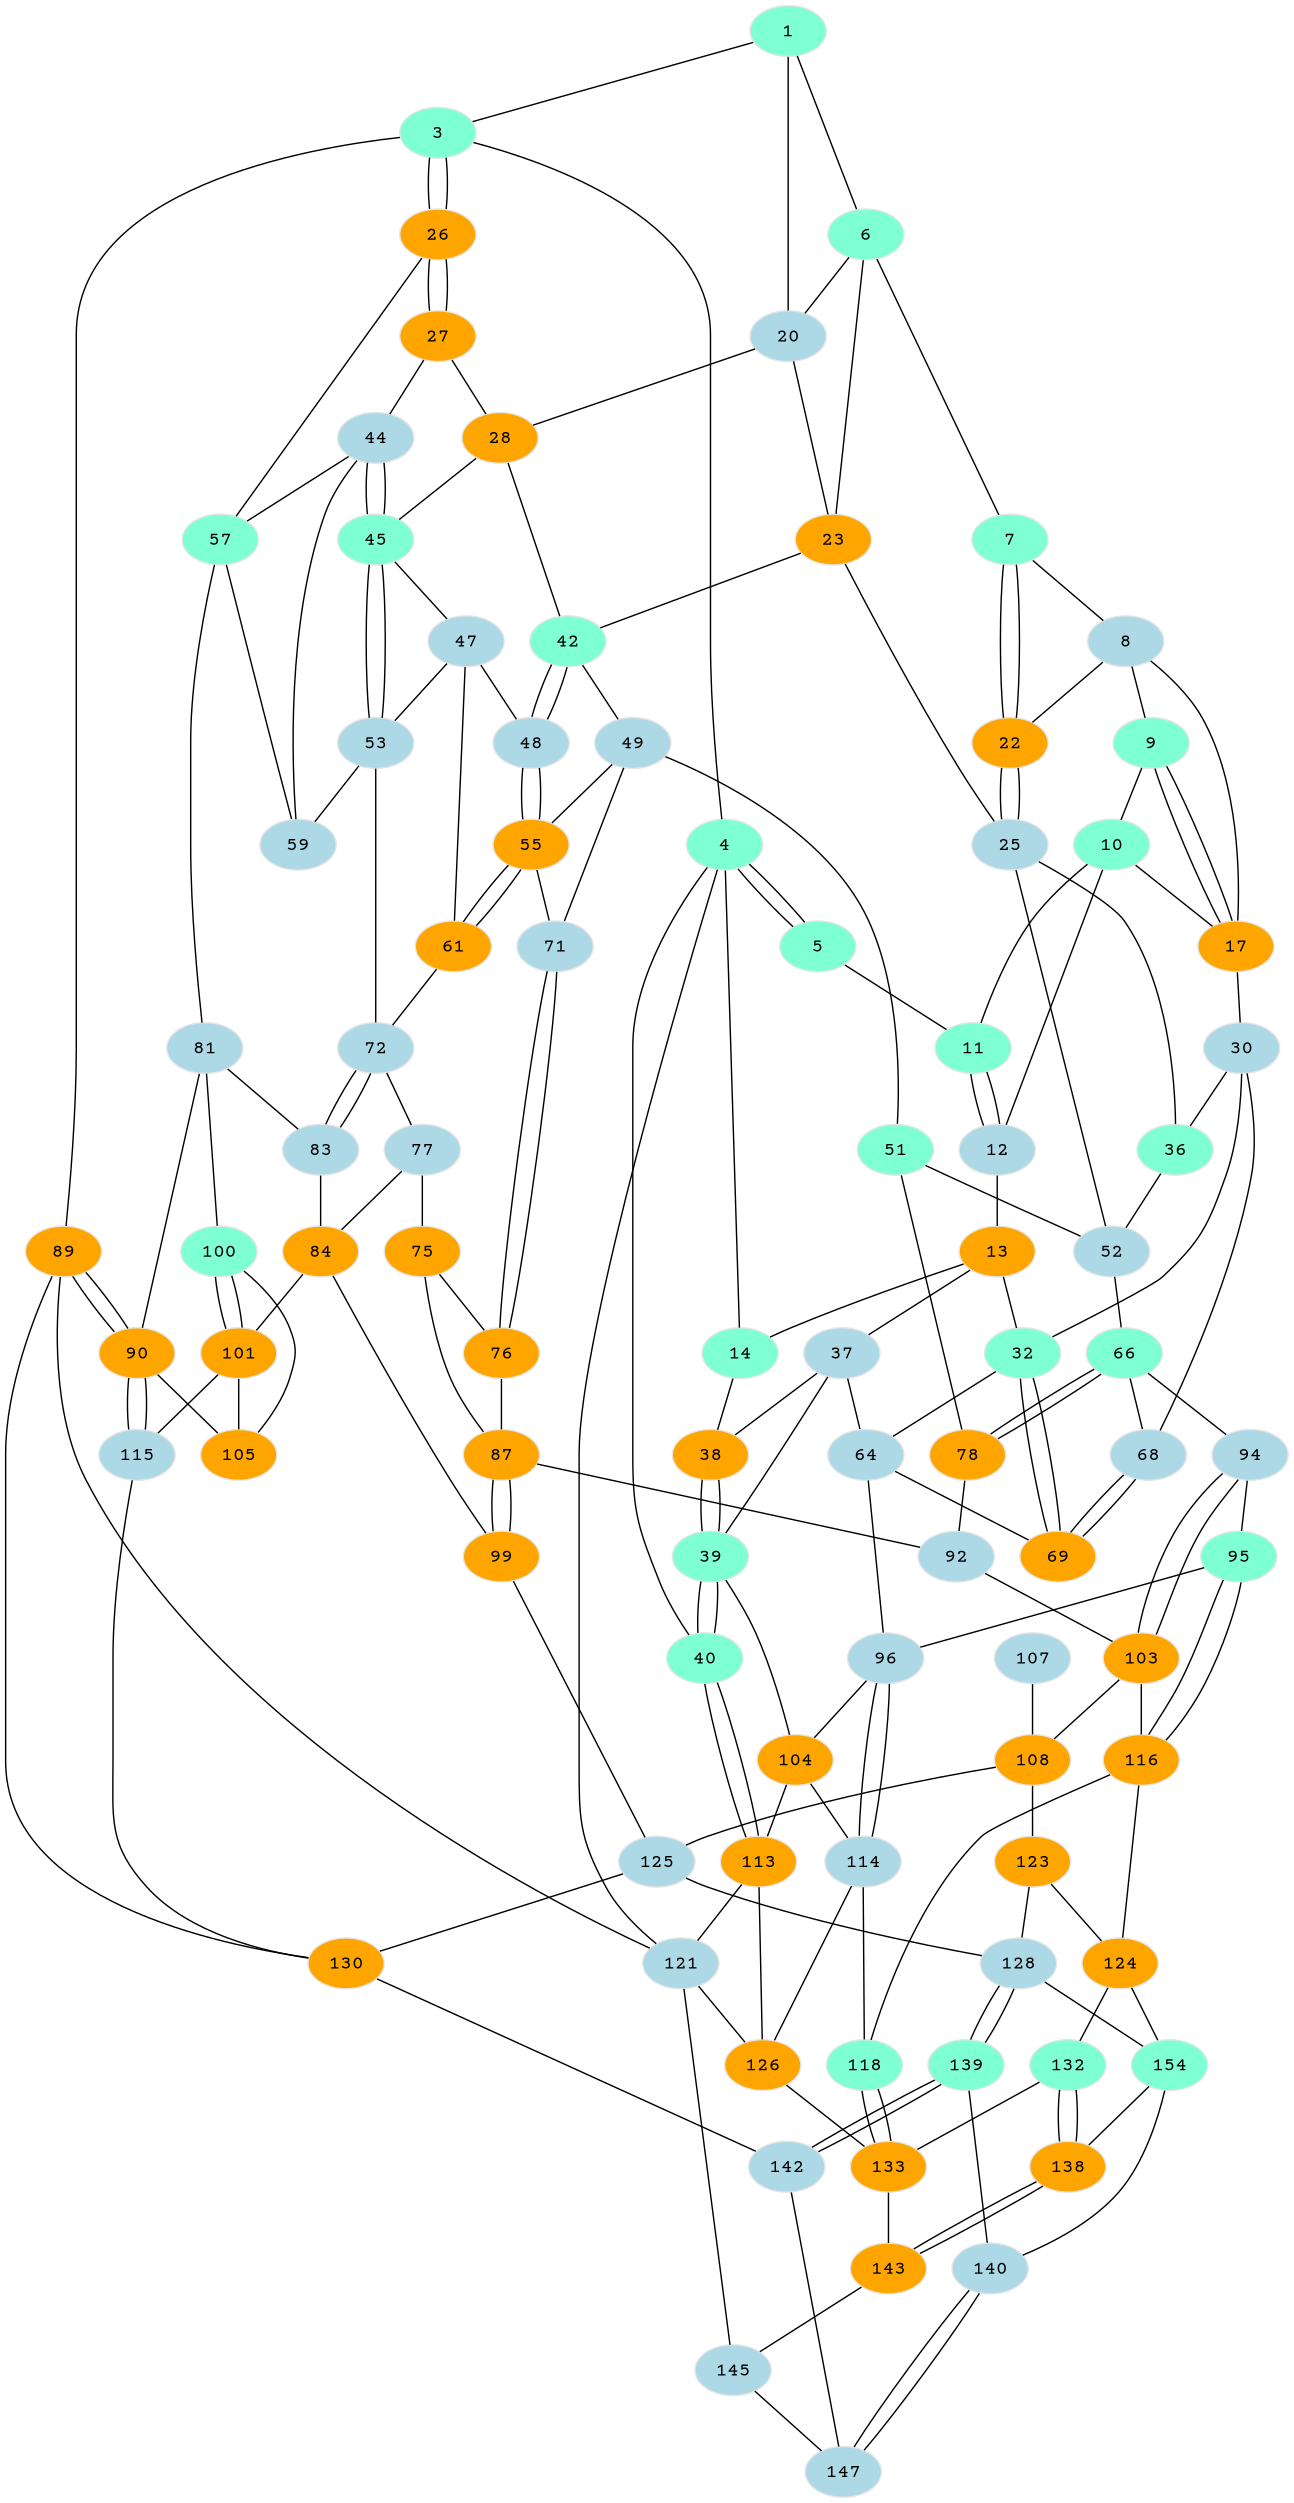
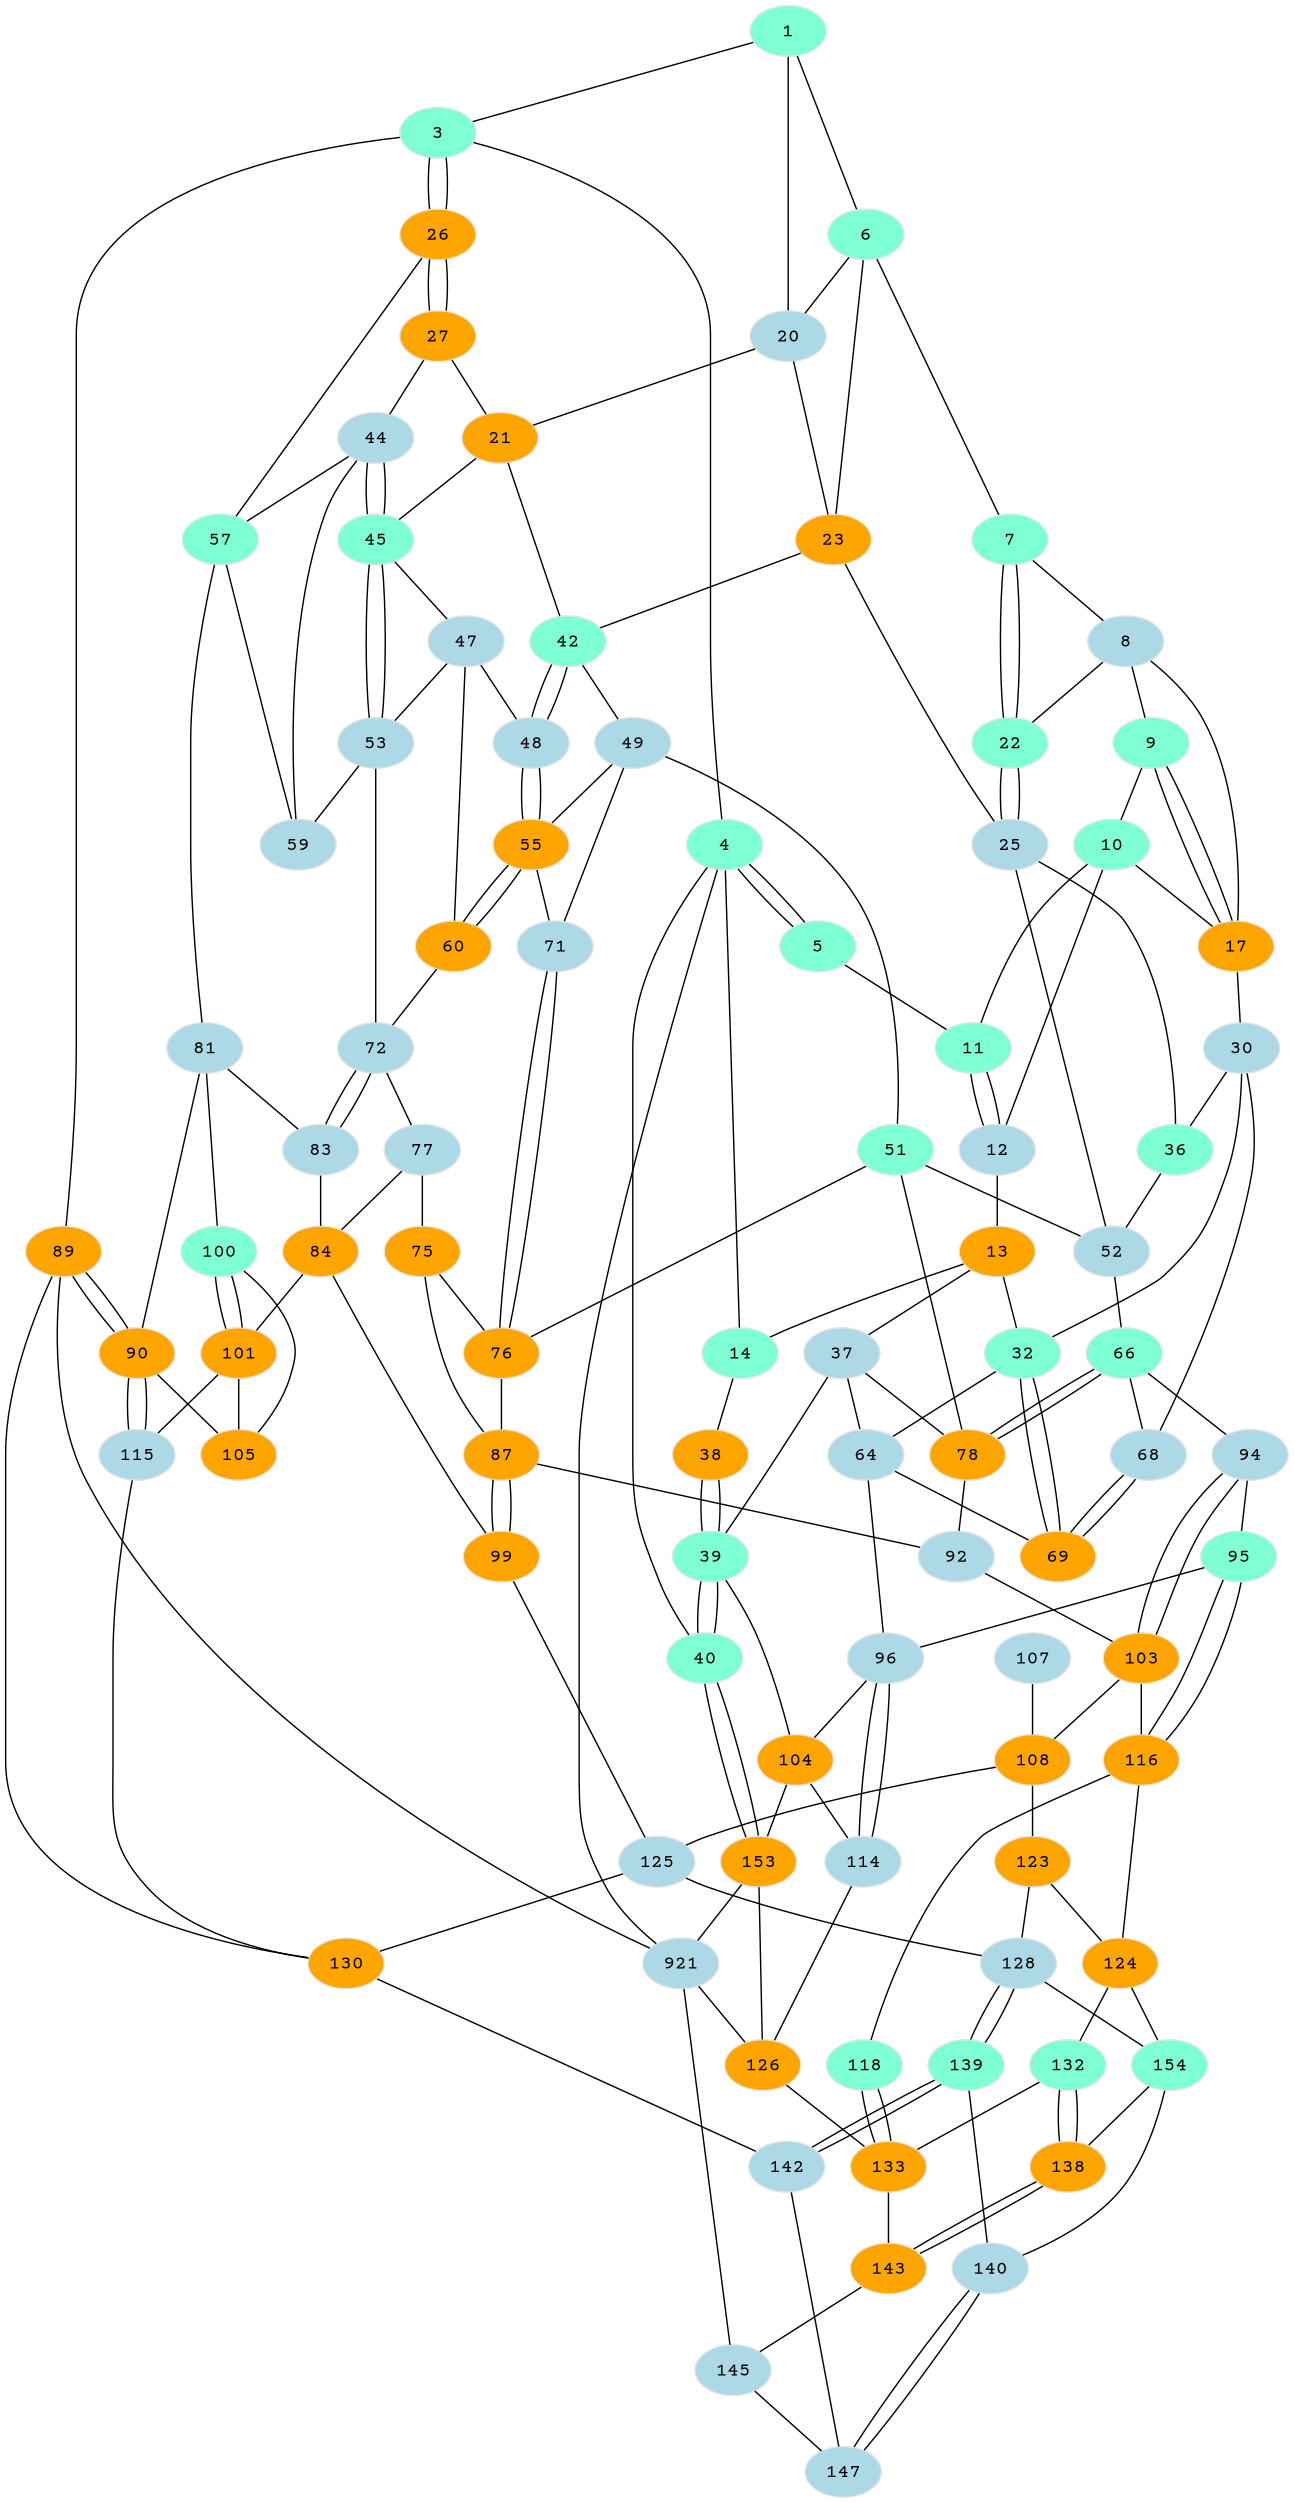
(500, 438) -> (500, 438)
(1010, 743) -> (1010, 743)
(453, 946) -> (453, 946)
none -> (698, 1252)
(776, 1404) -> (905, 1404)
(759, 1862) -> (759, 1862)
(681, 1963) -> (681, 1963)
(864, 1963) -> none
